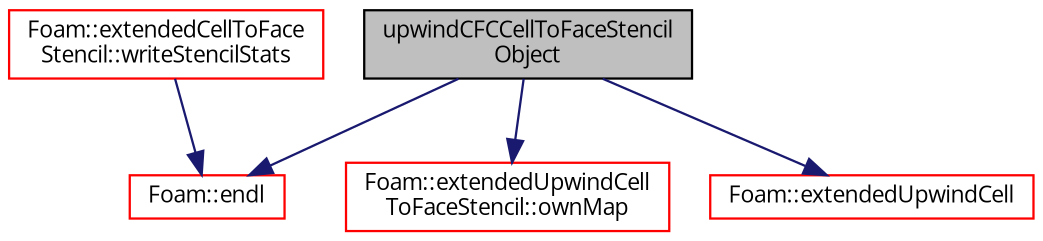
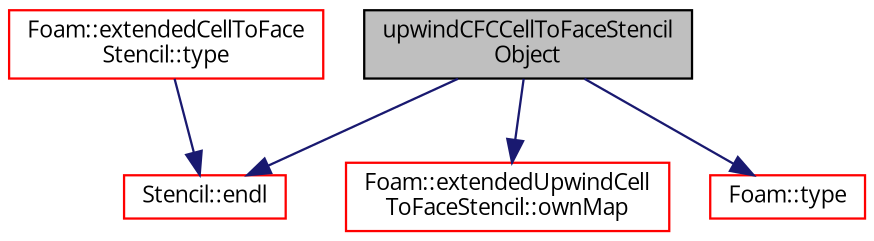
(166, 44) -> (166, 44)
(207, 197) -> (205, 197)
(872, 197) -> (788, 197)
